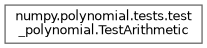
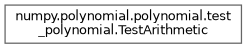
(104, 24) -> (123, 24)
